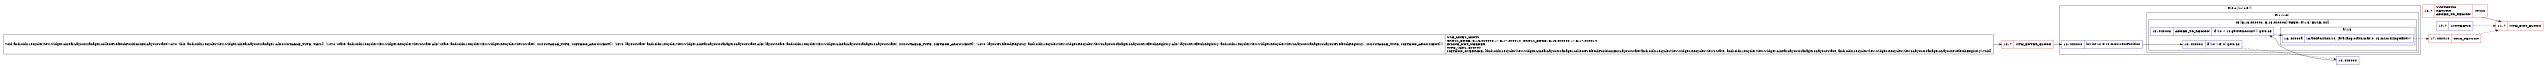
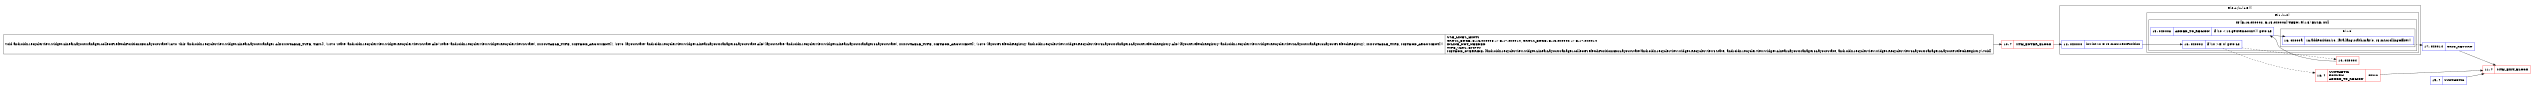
(2283, 15) -> (2283, 15)
(2483, 26) -> (2474, 76)
(2486, 33) -> (2476, 58)
(2455, 39) -> (2448, 47)
(2348, 61) -> (2348, 61)
none -> (2267, 64)
